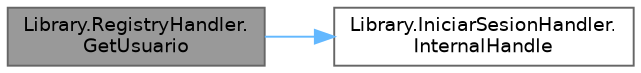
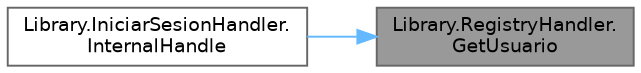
(290, 37) -> (332, 37)
